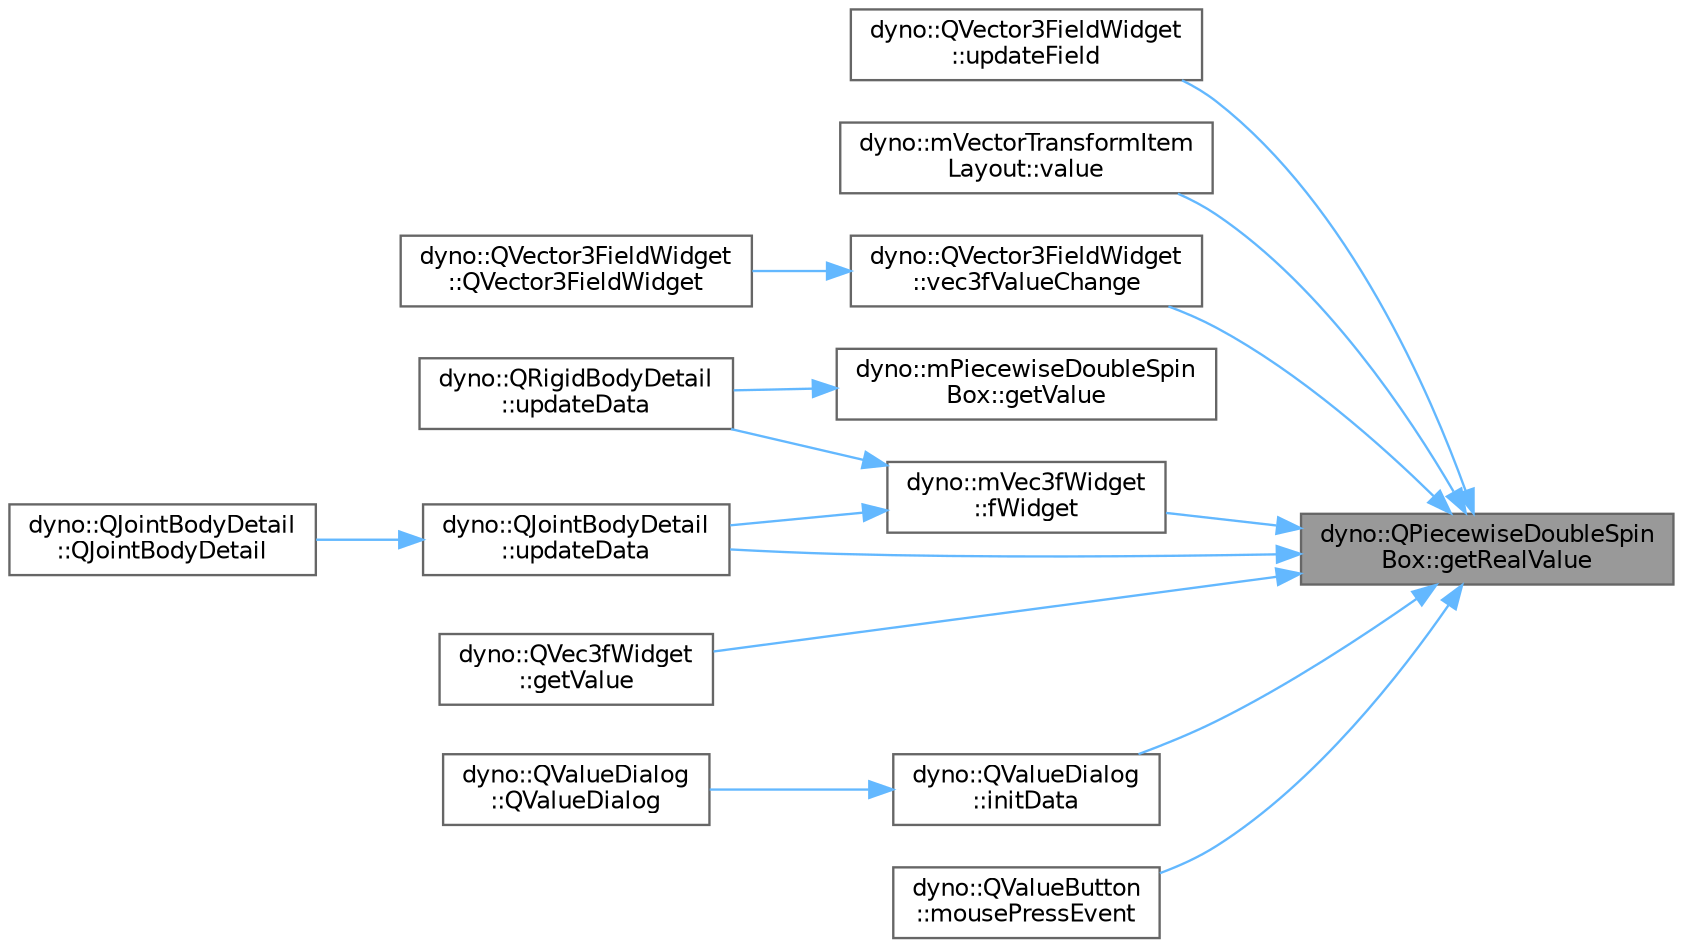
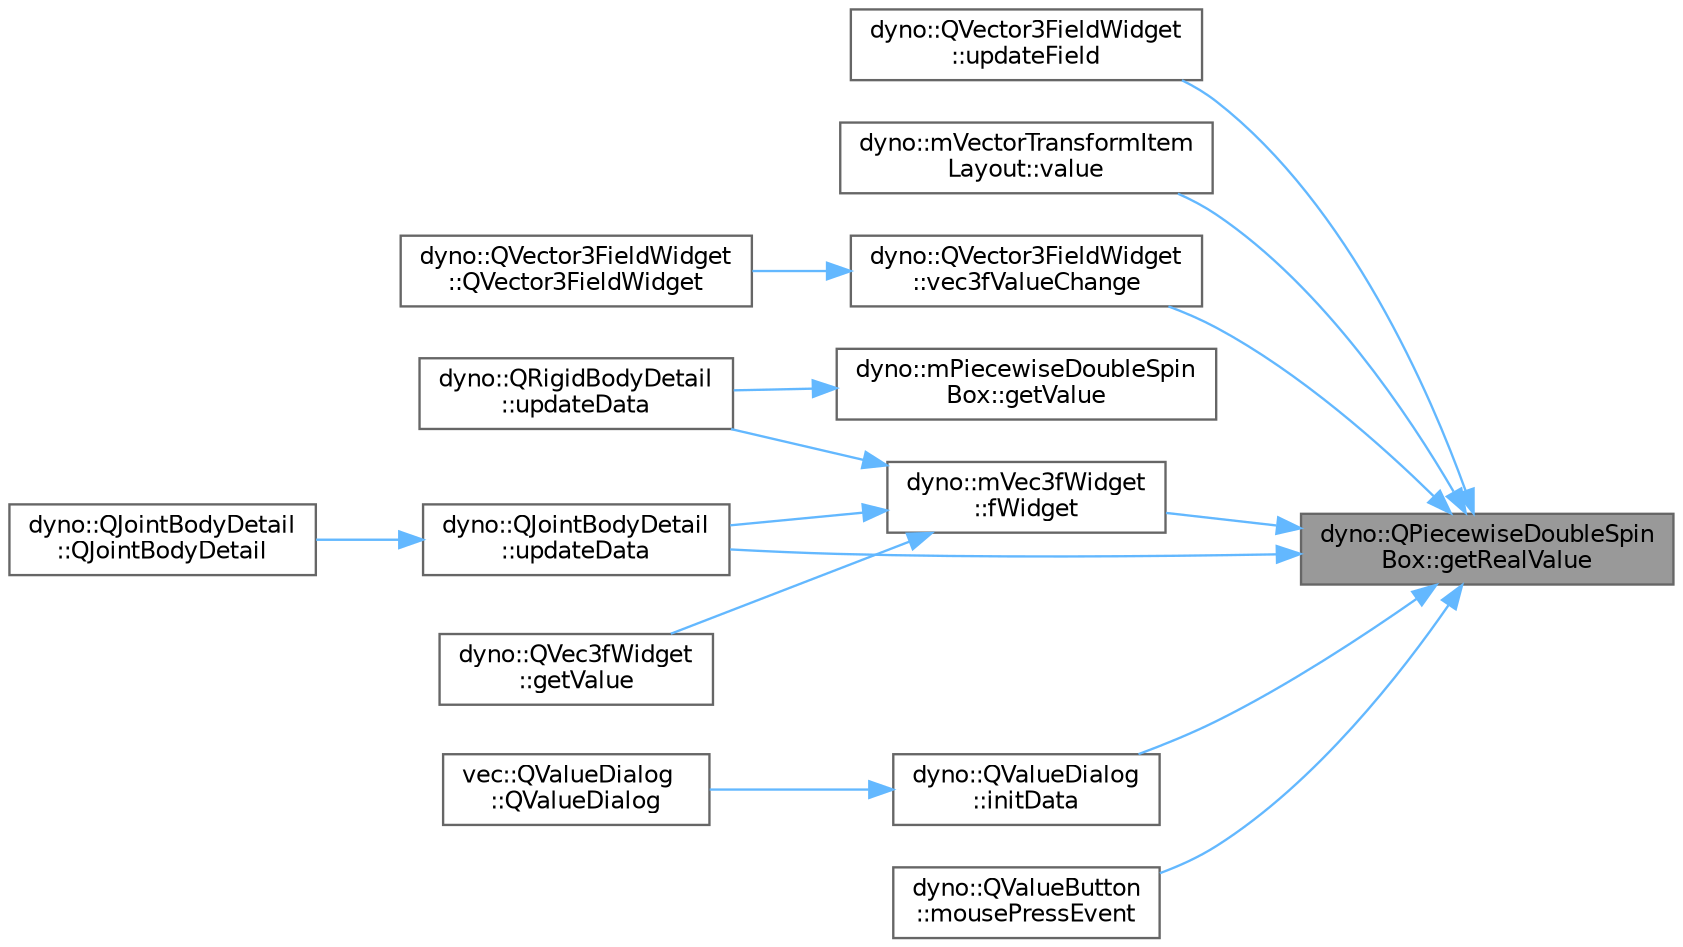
(995, 614) -> (790, 588)
(576, 790) -> (576, 790)
